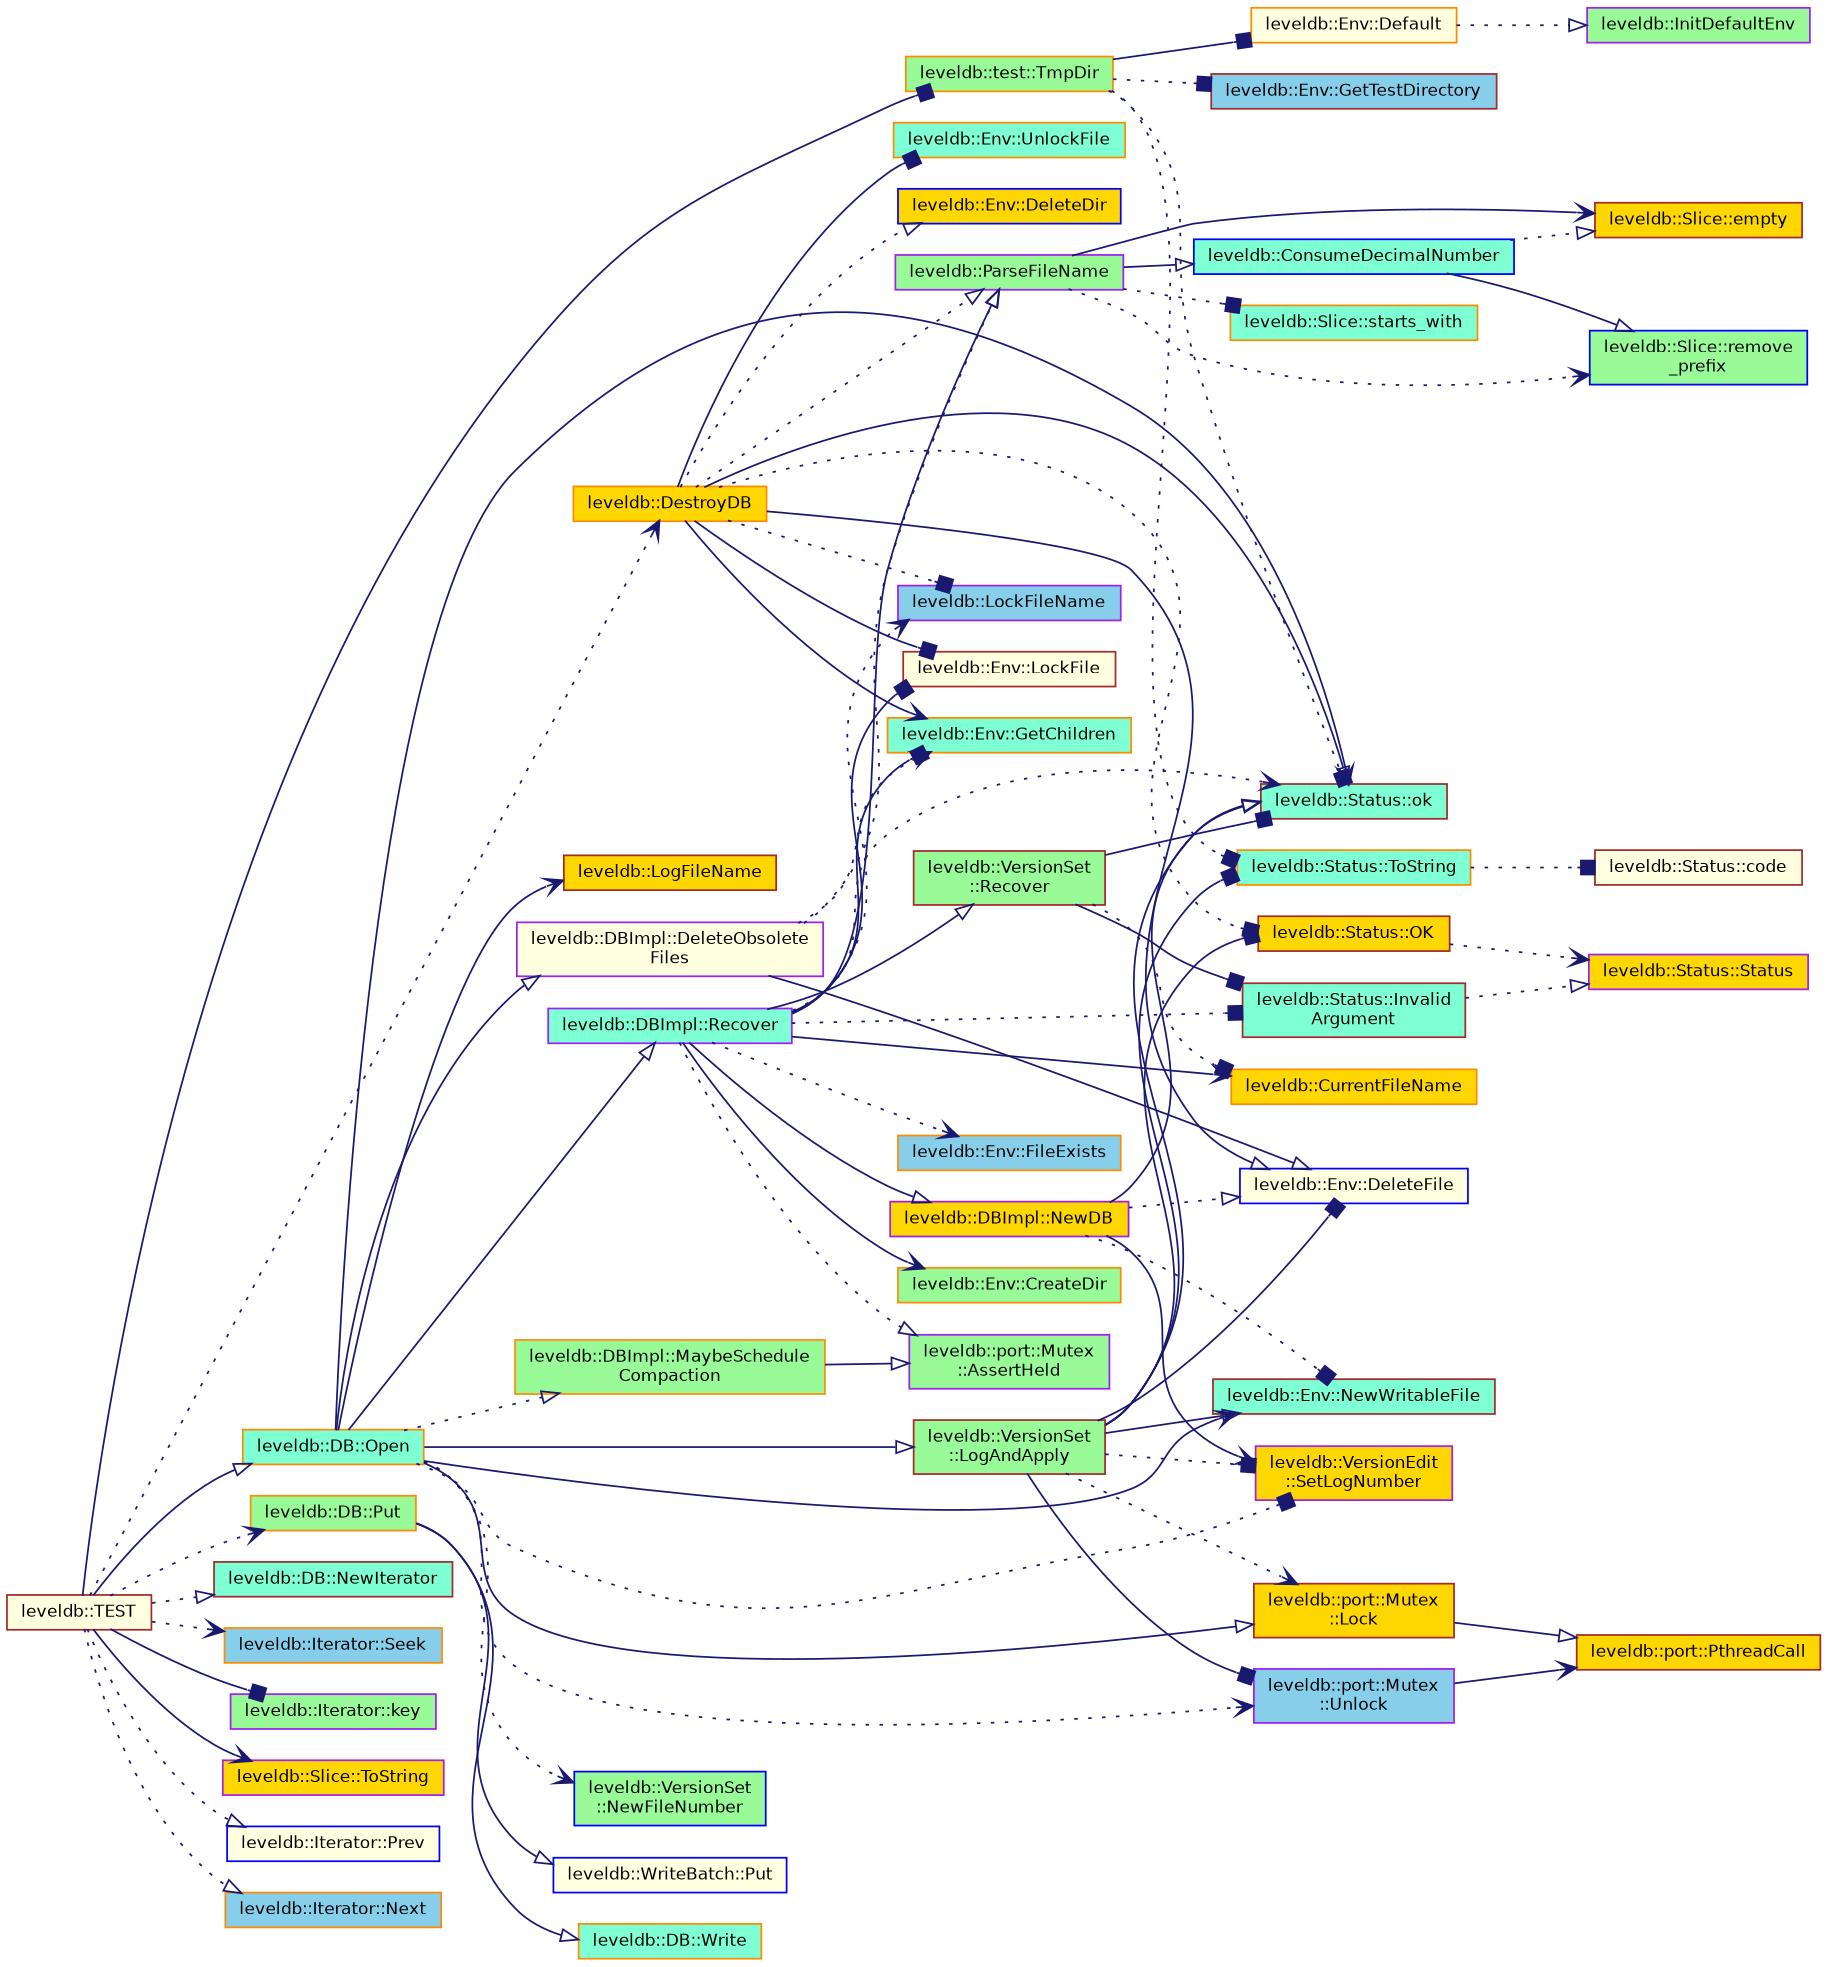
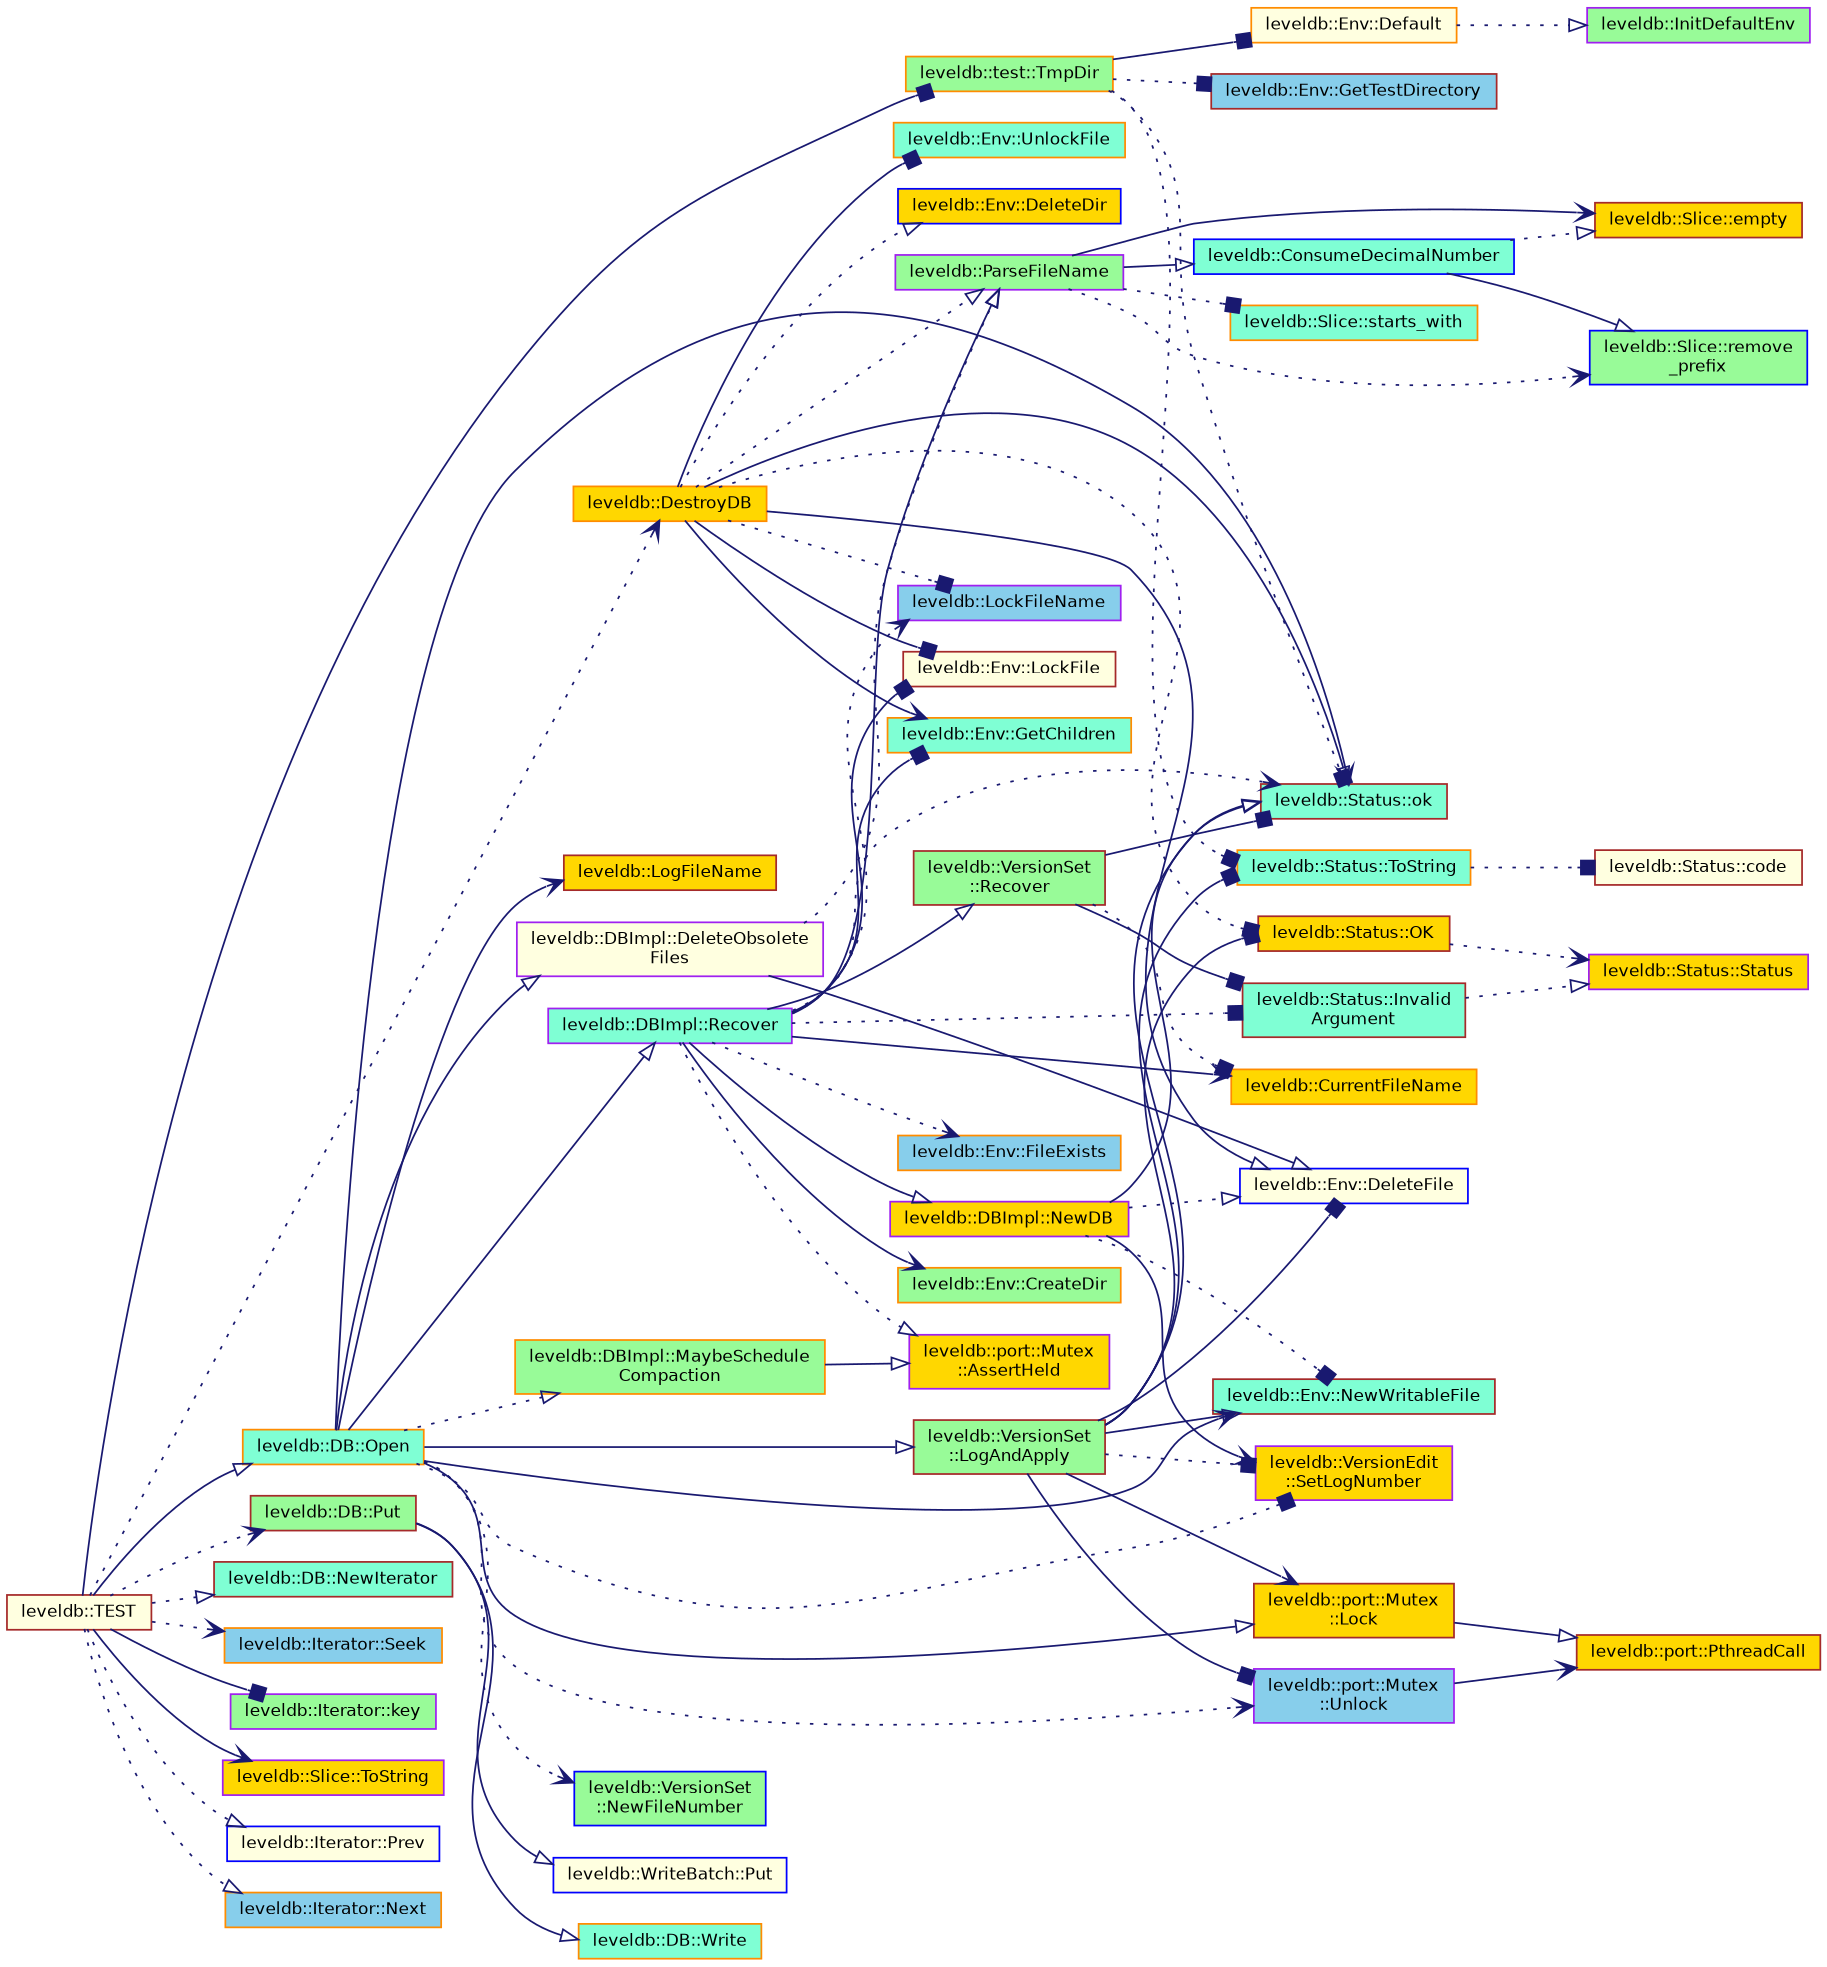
(857, 842) -> none
(1009, 1362) -> (1009, 1362)
(333, 1513) -> (333, 1513)
(1174, 1525) -> (1174, 1525)
